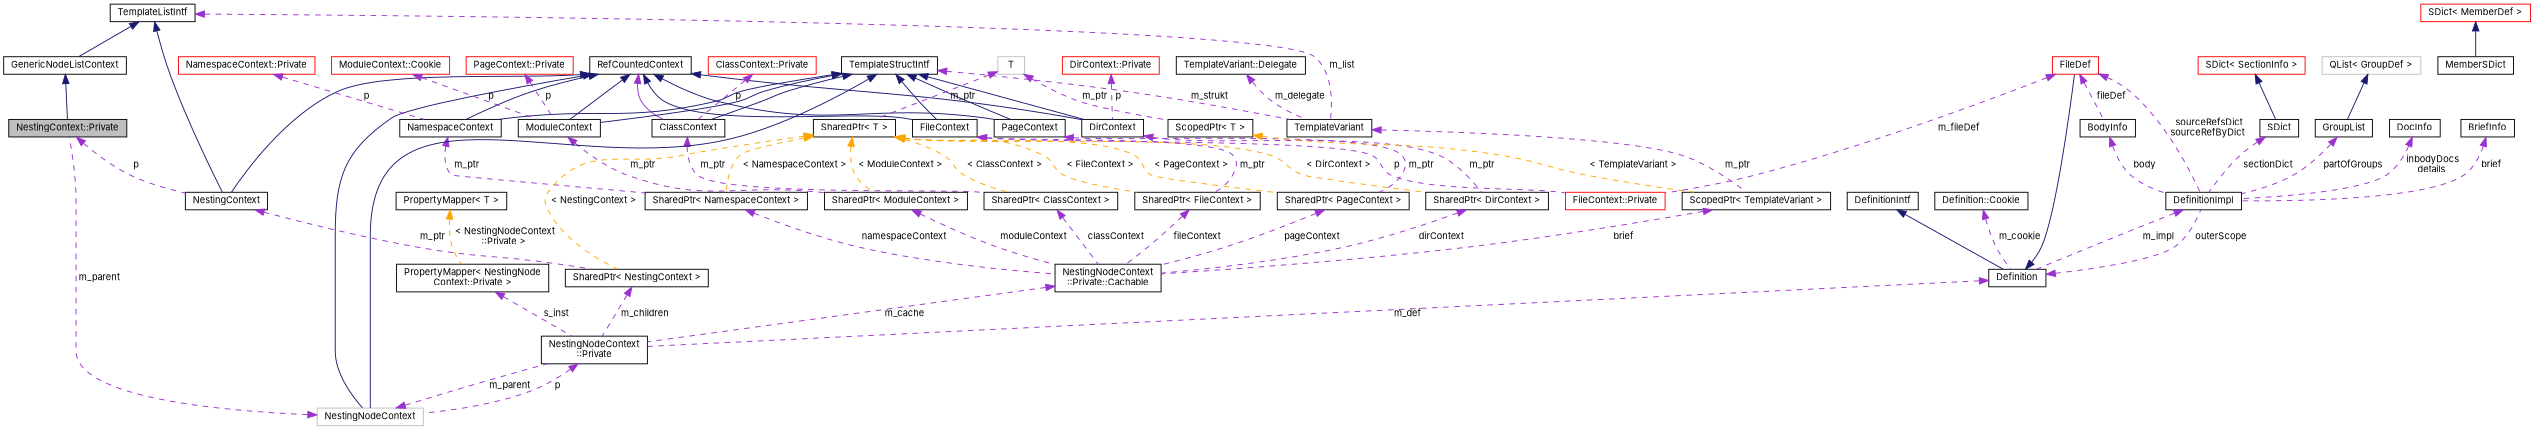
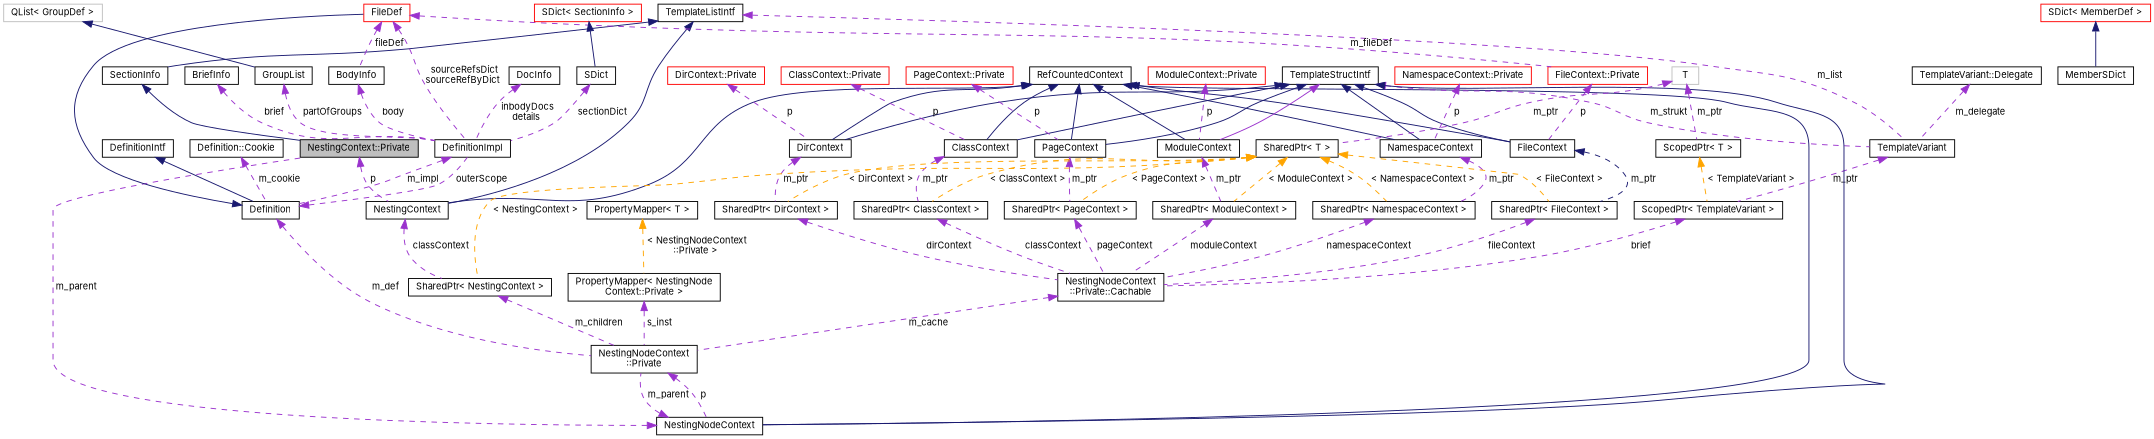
(65, 65) -> (135, 76)
(391, 65) -> (1207, 76)
(746, 99) -> (1265, 119)
(542, 101) -> (1019, 115)
(644, 106) -> (1018, 107)
(1134, 141) -> (1624, 173)
(1326, 148) -> (1567, 116)
(432, 237) -> (439, 246)
(370, 417) -> (710, 426)
